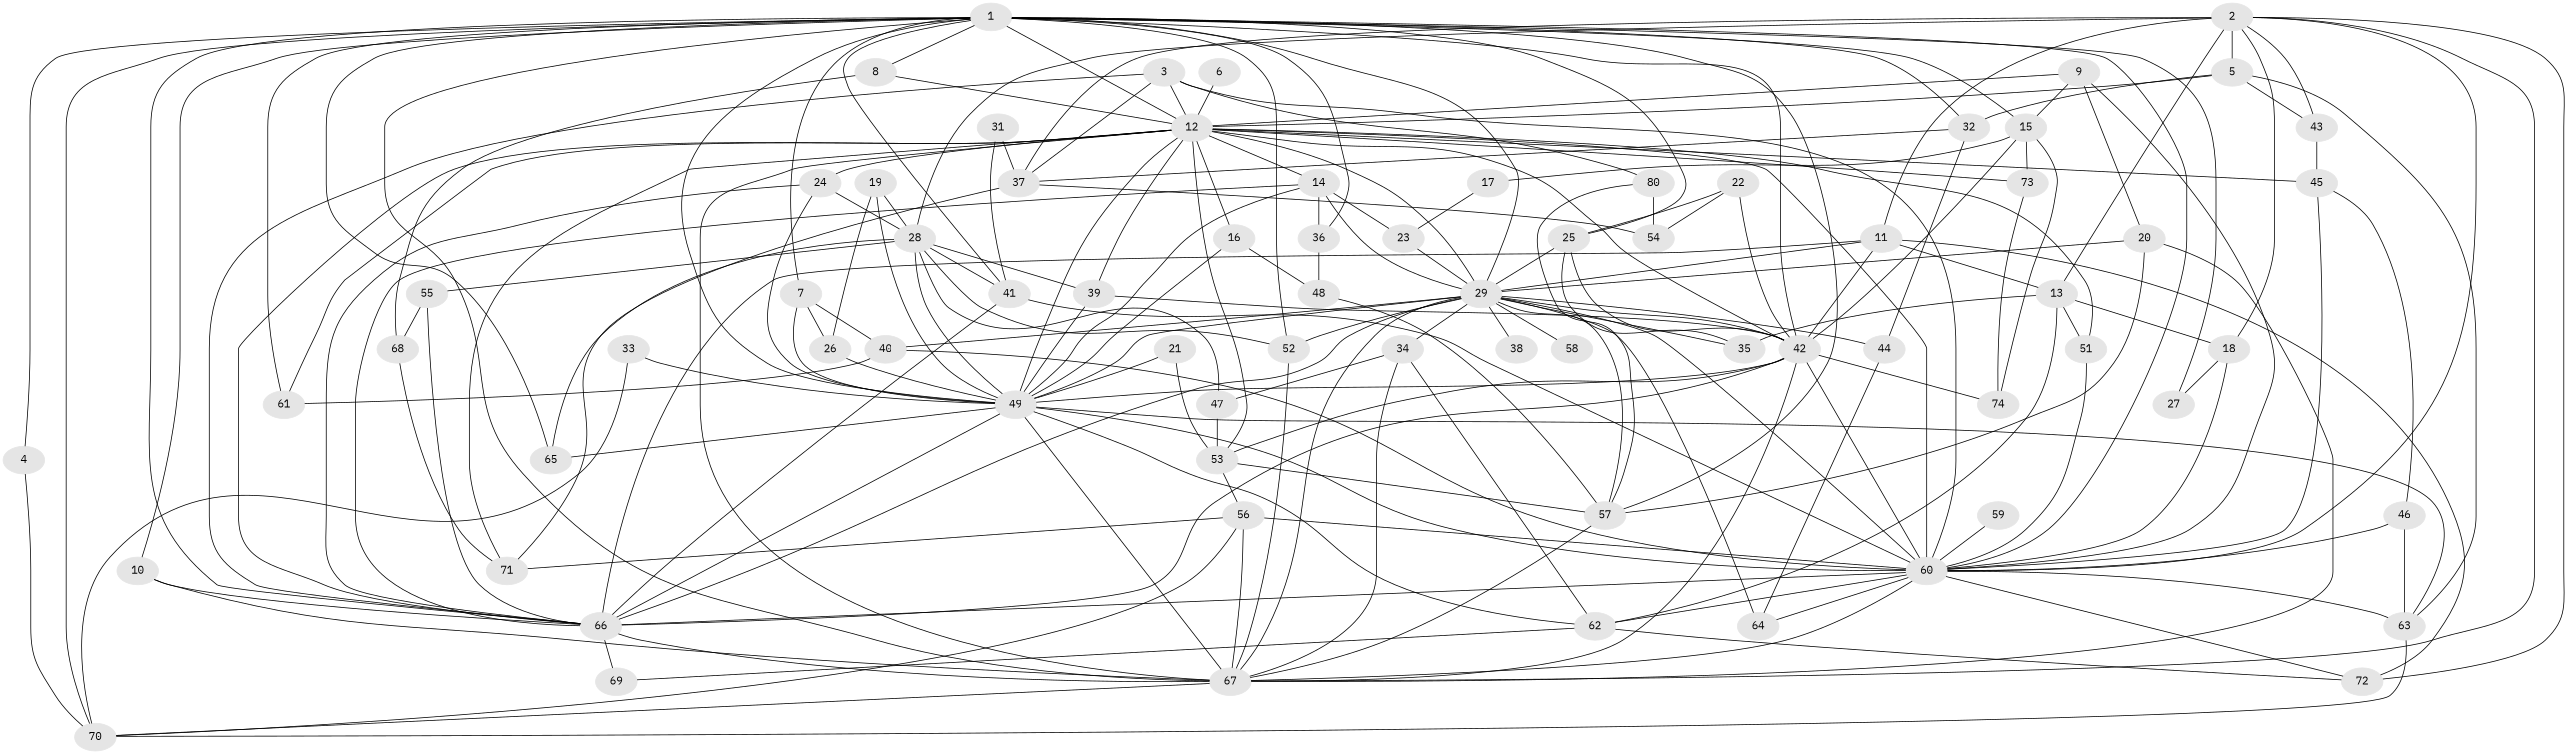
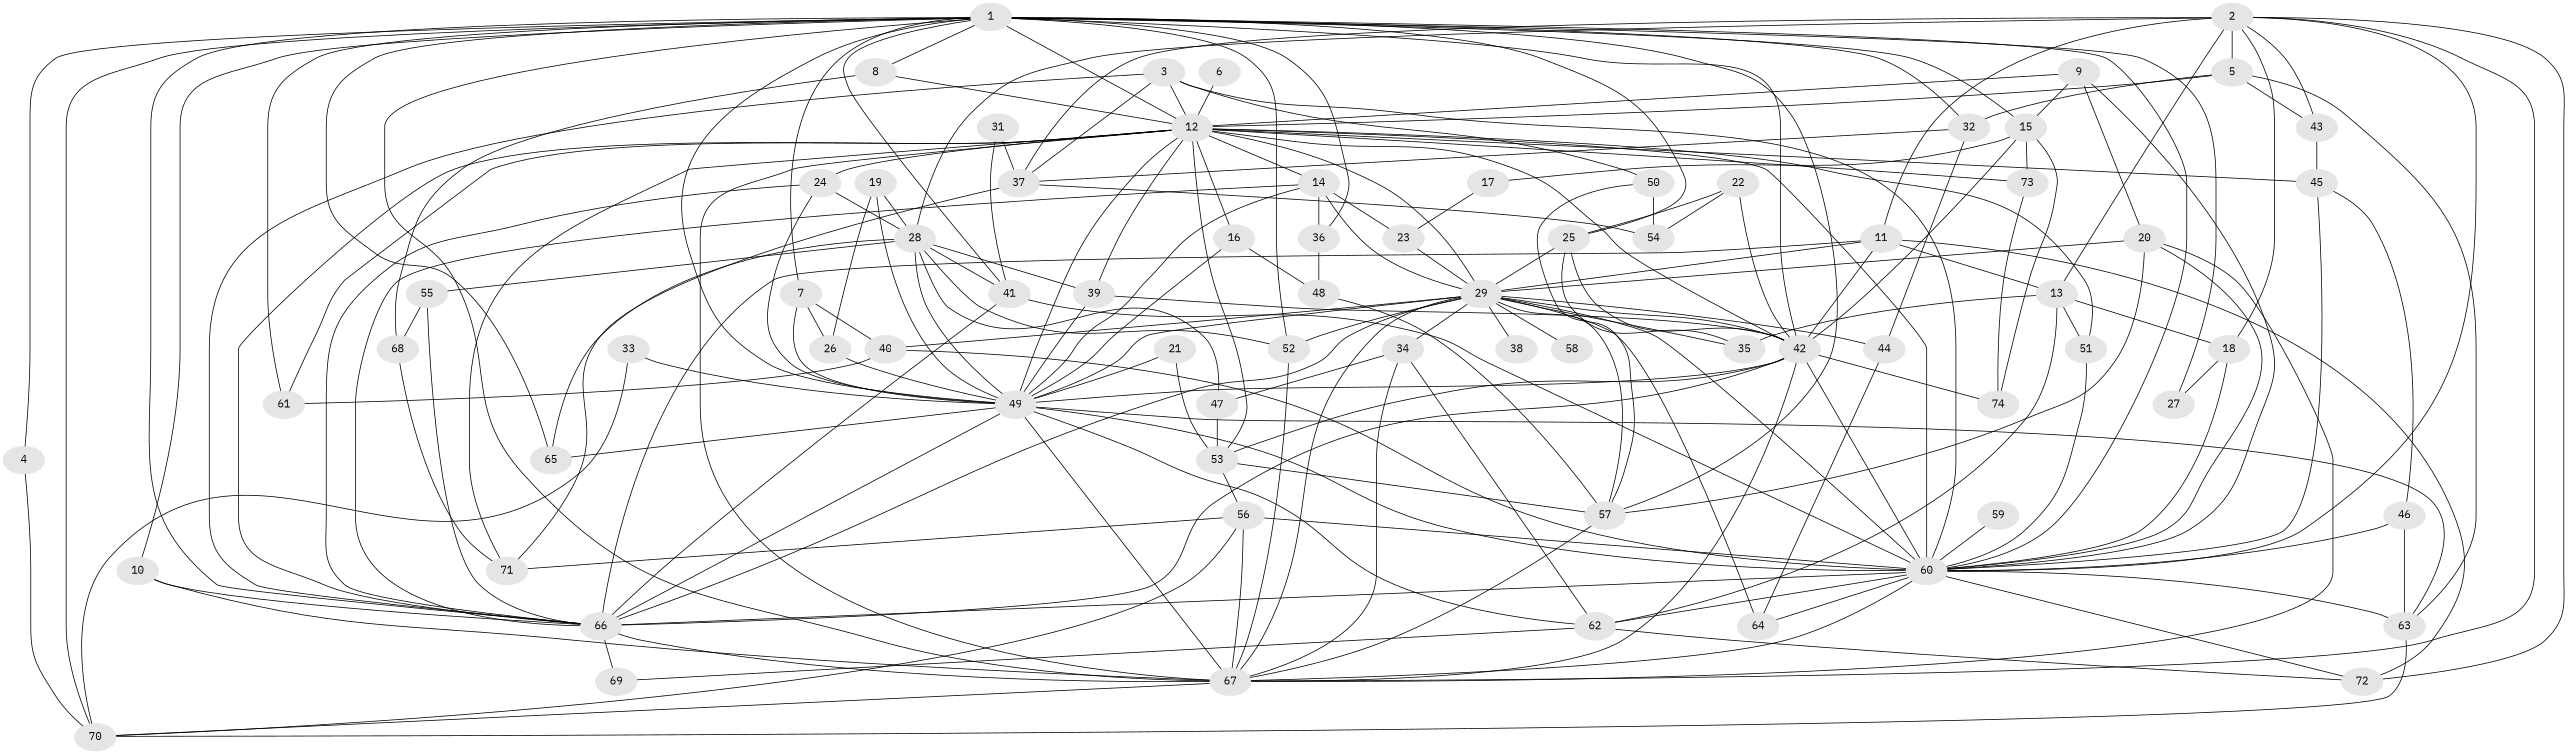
(1338, 66) -> none
(1654, 183) -> (1654, 183)
none -> (2205, 477)
